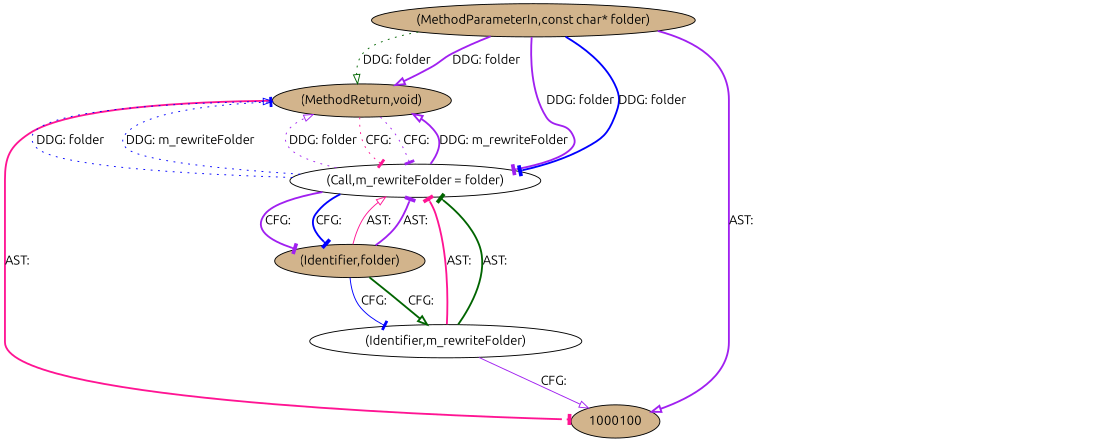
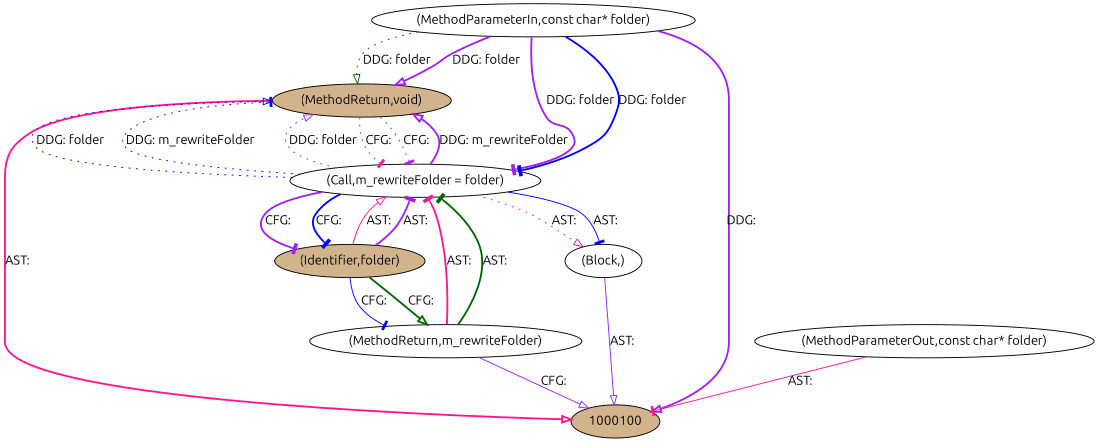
(533, 20) -> (533, 20)
(743, 221) -> (743, 221)
none -> (603, 261)
(446, 341) -> (446, 341)
none -> (924, 341)
(48, 370) -> (48, 370)
